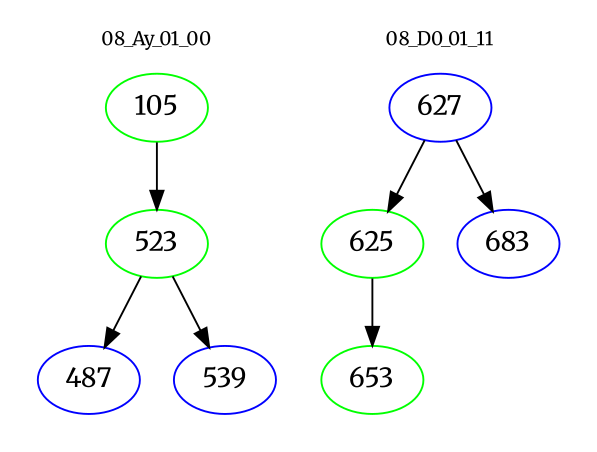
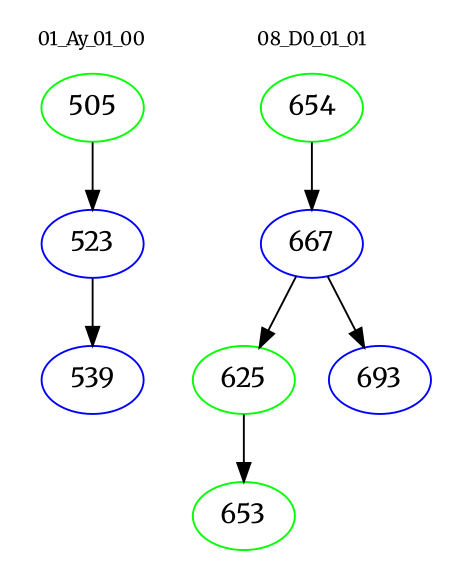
(157, 41) -> (93, 41)
(440, 41) -> (312, 41)
(157, 108) -> (93, 108)
none -> (312, 108)
(440, 108) -> (312, 244)
(157, 244) -> (93, 244)
(508, 244) -> (380, 380)
(89, 380) -> none
